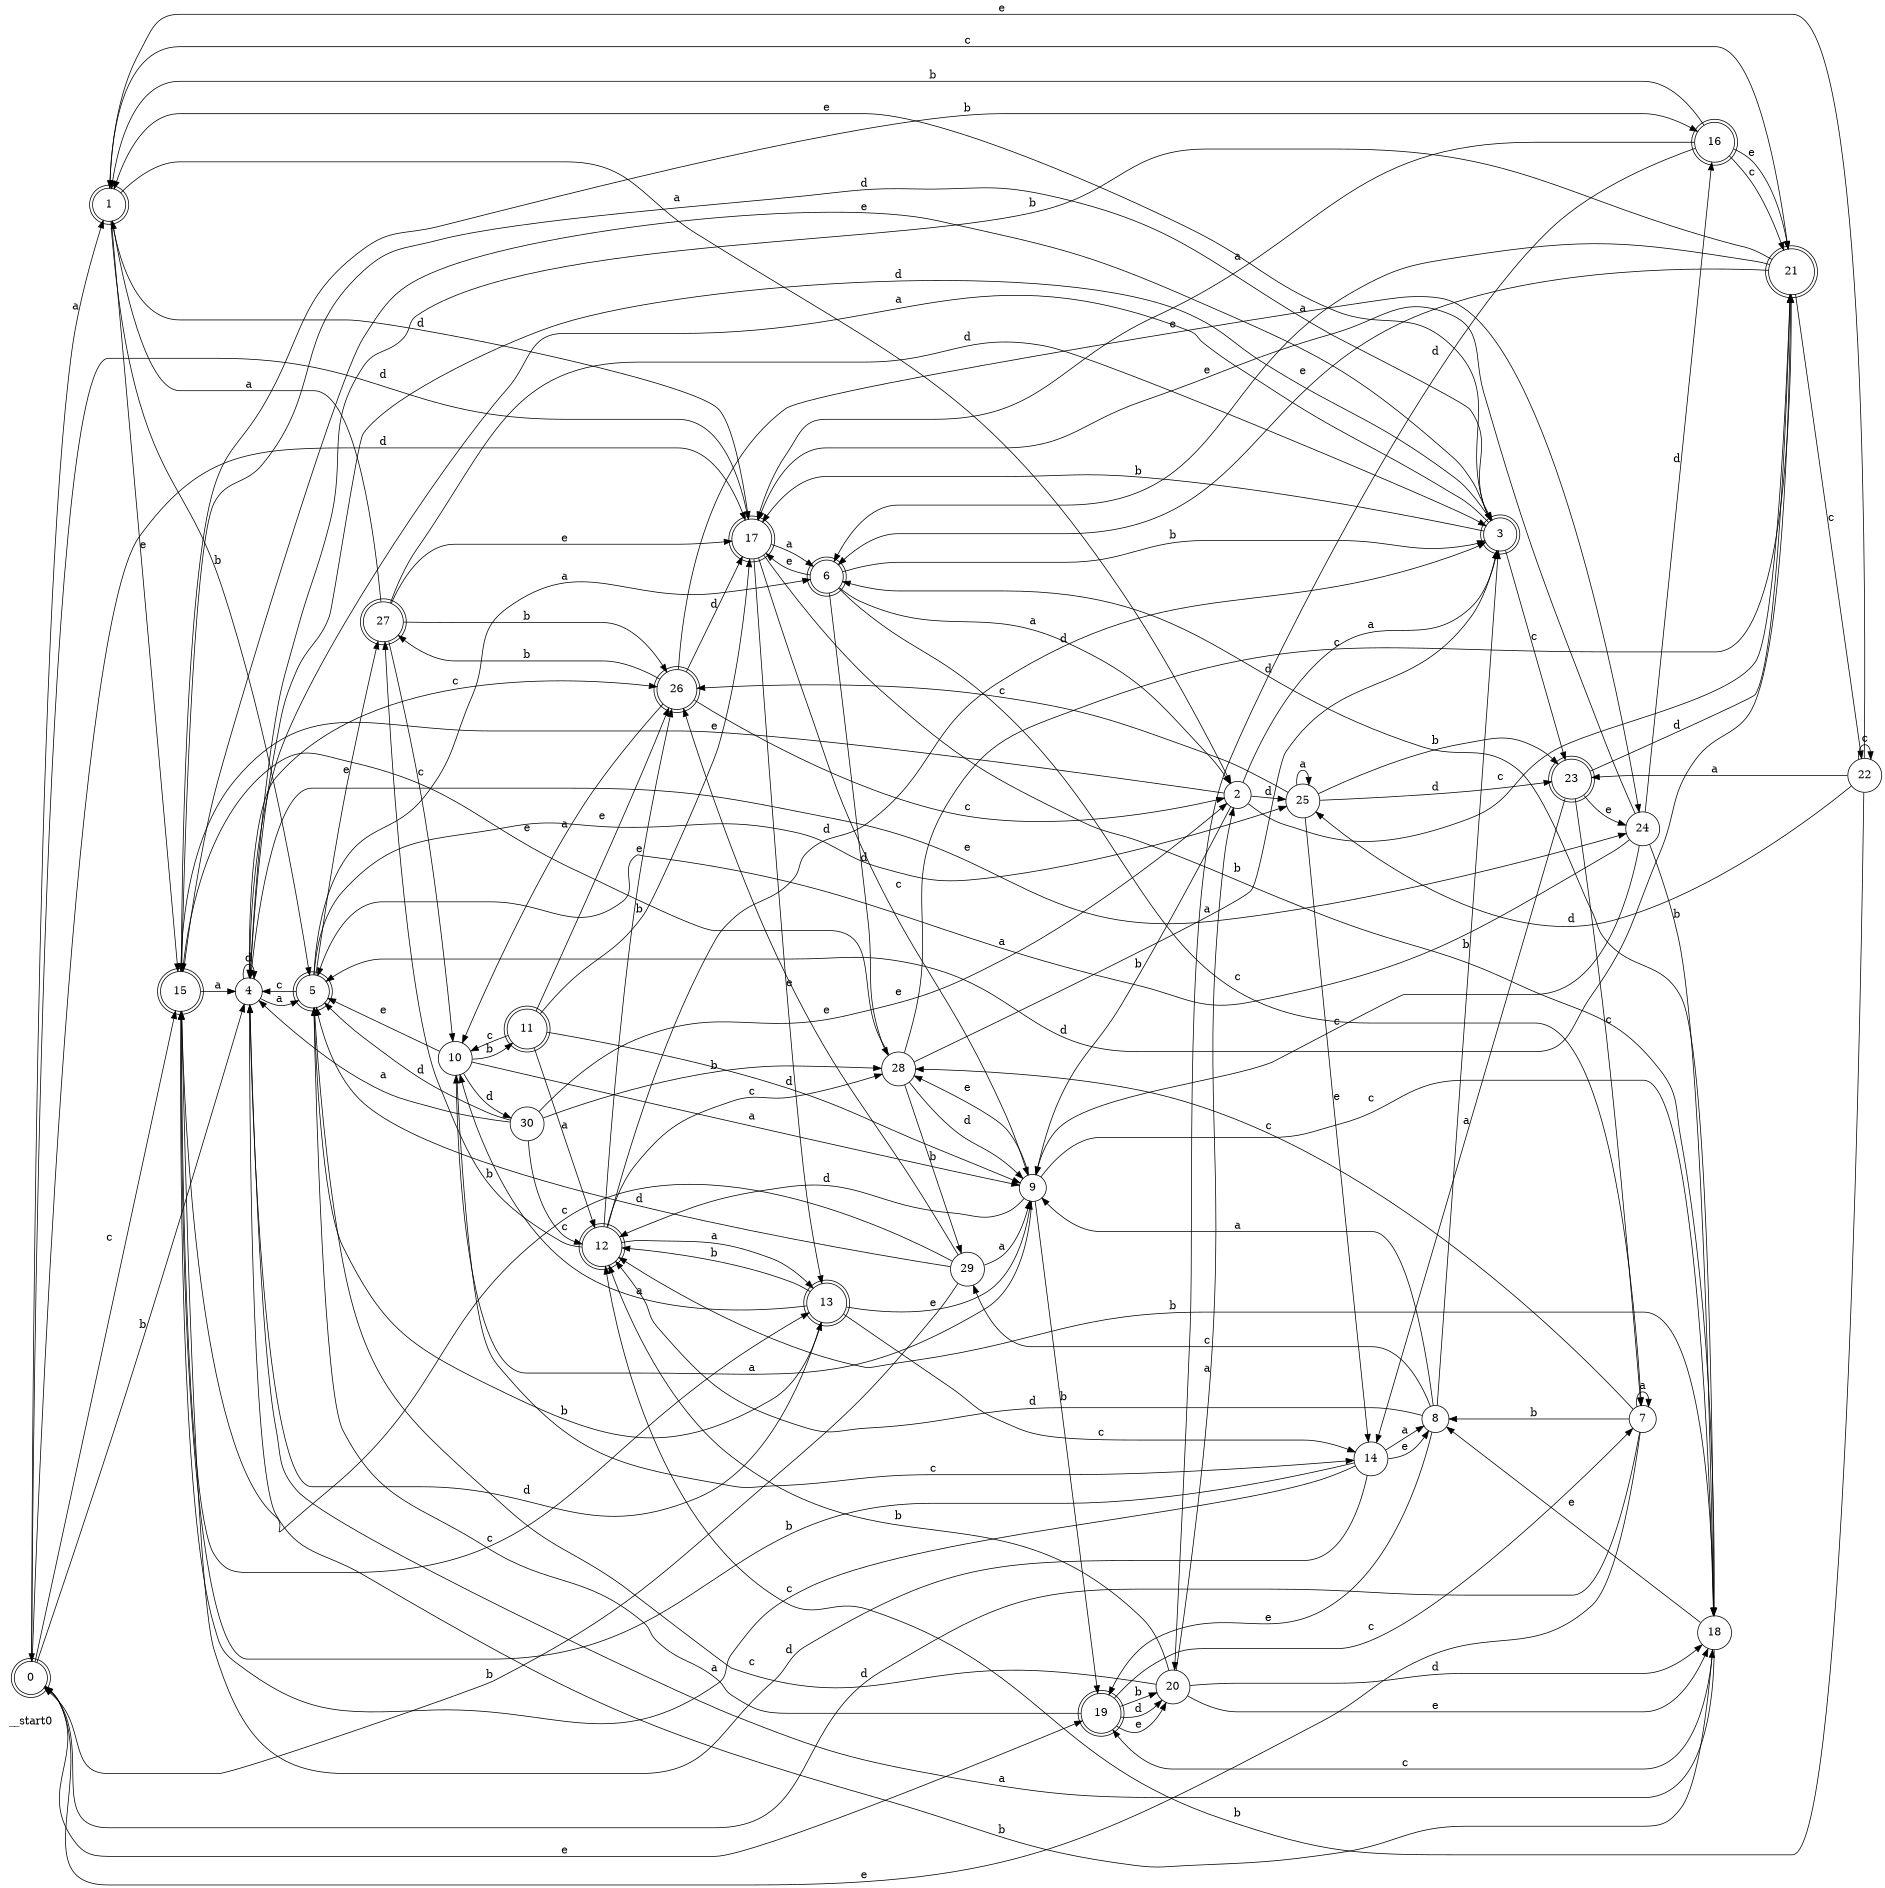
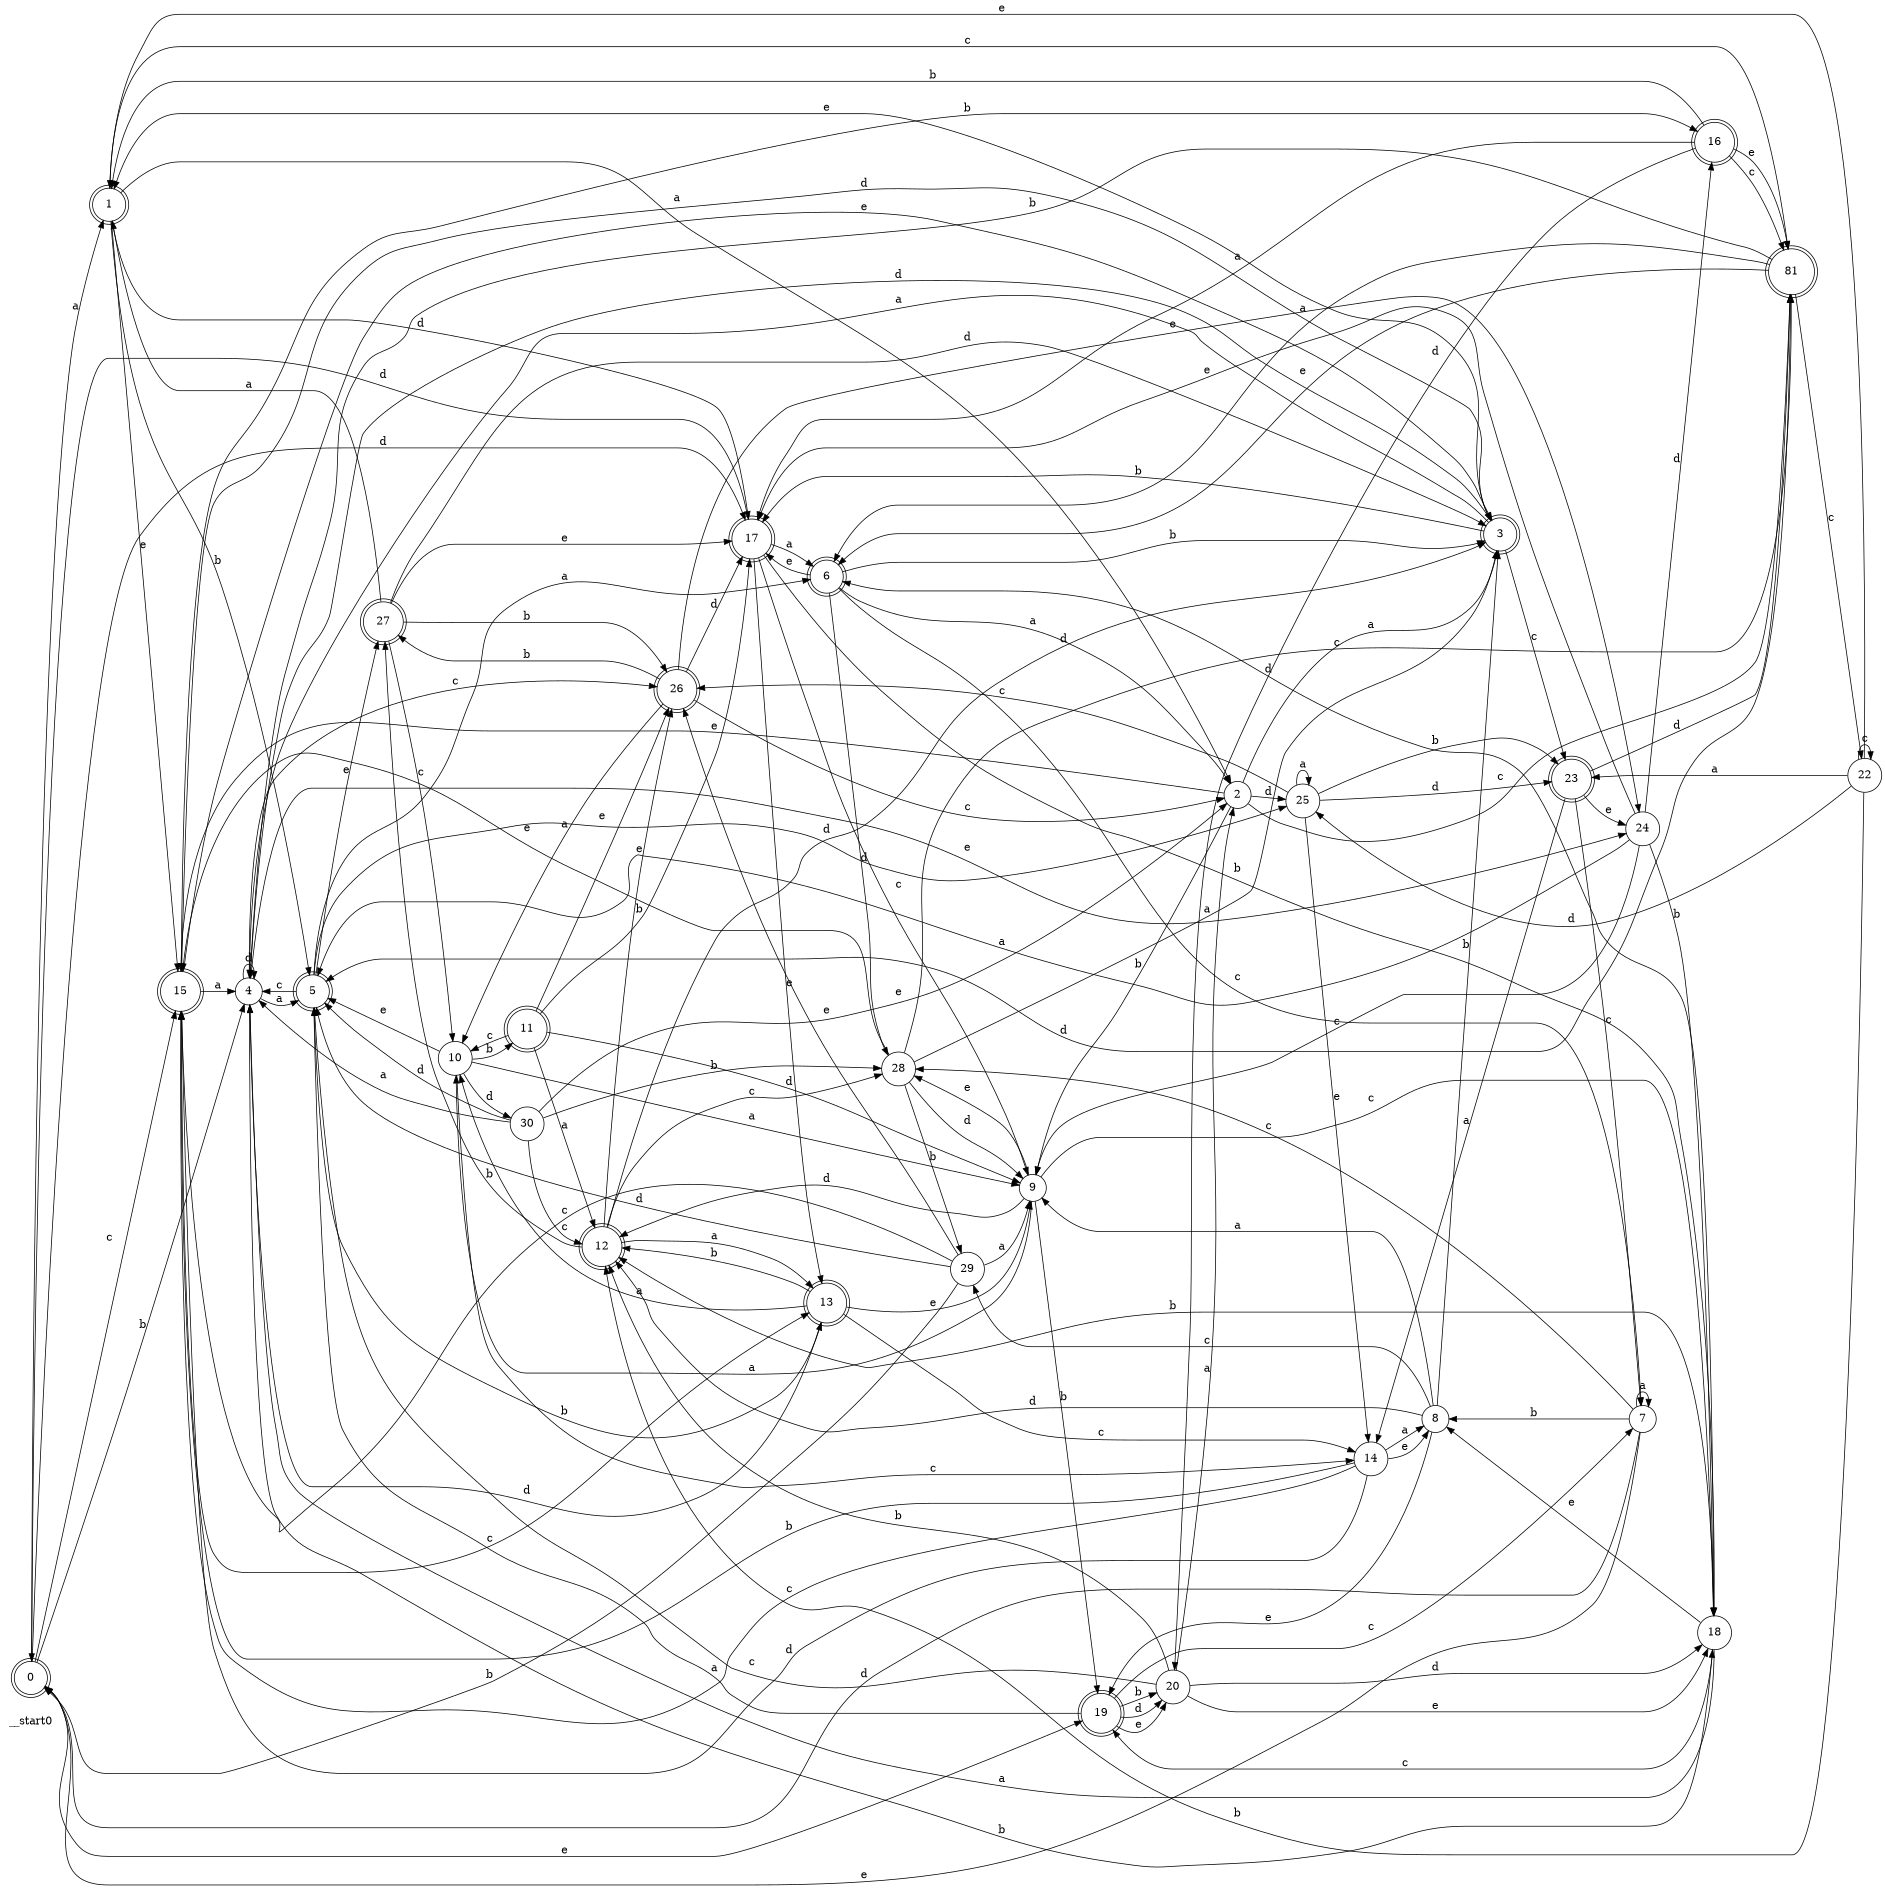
(1792, 272) -> (1792, 272)
